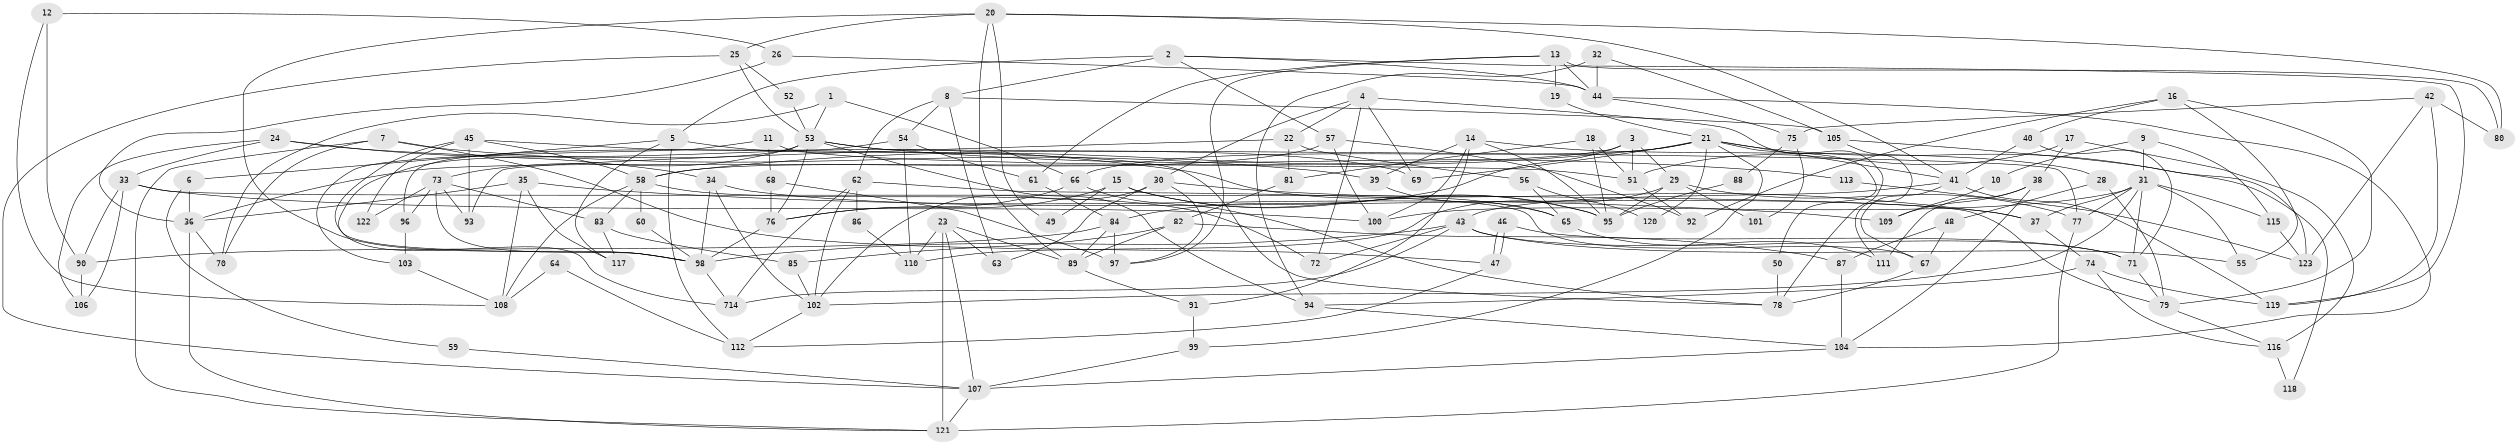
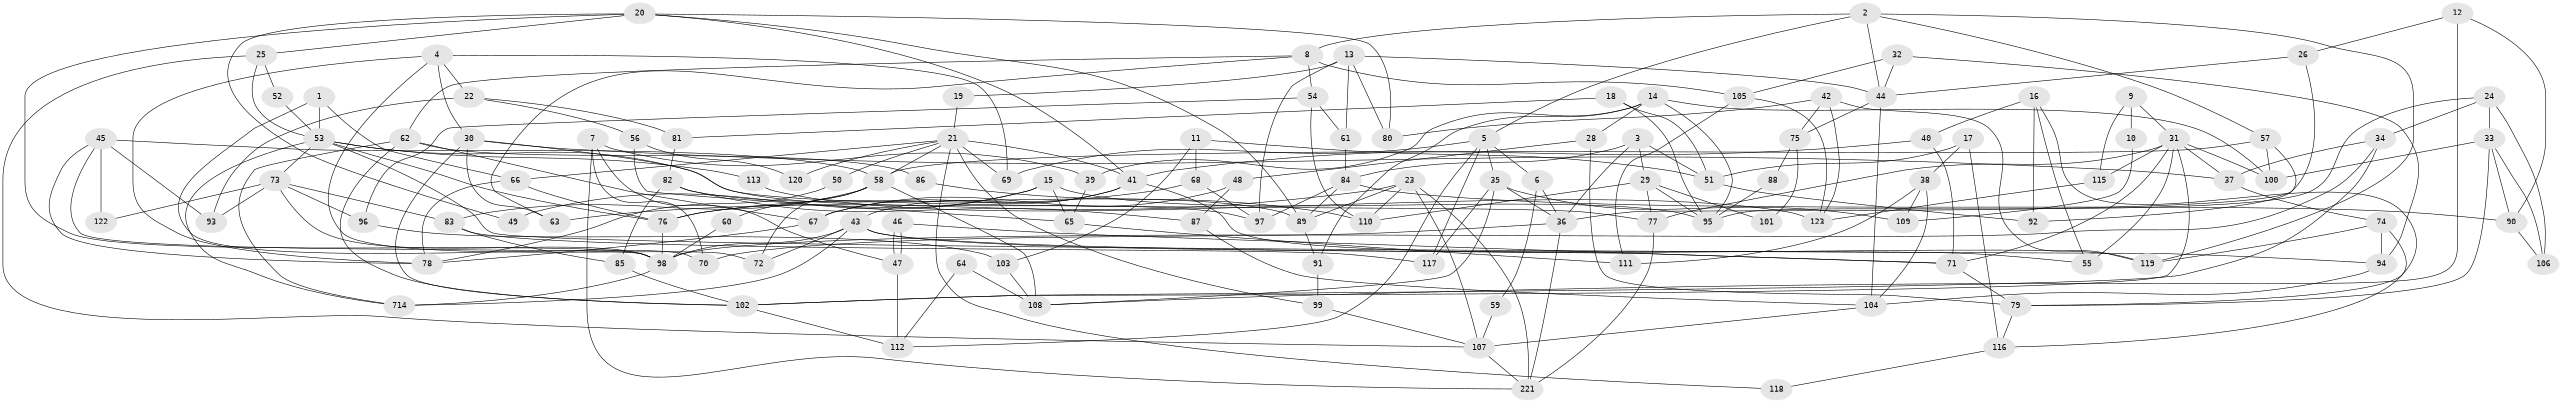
none -> (1490, 160)
(943, 431) -> (1527, 390)
